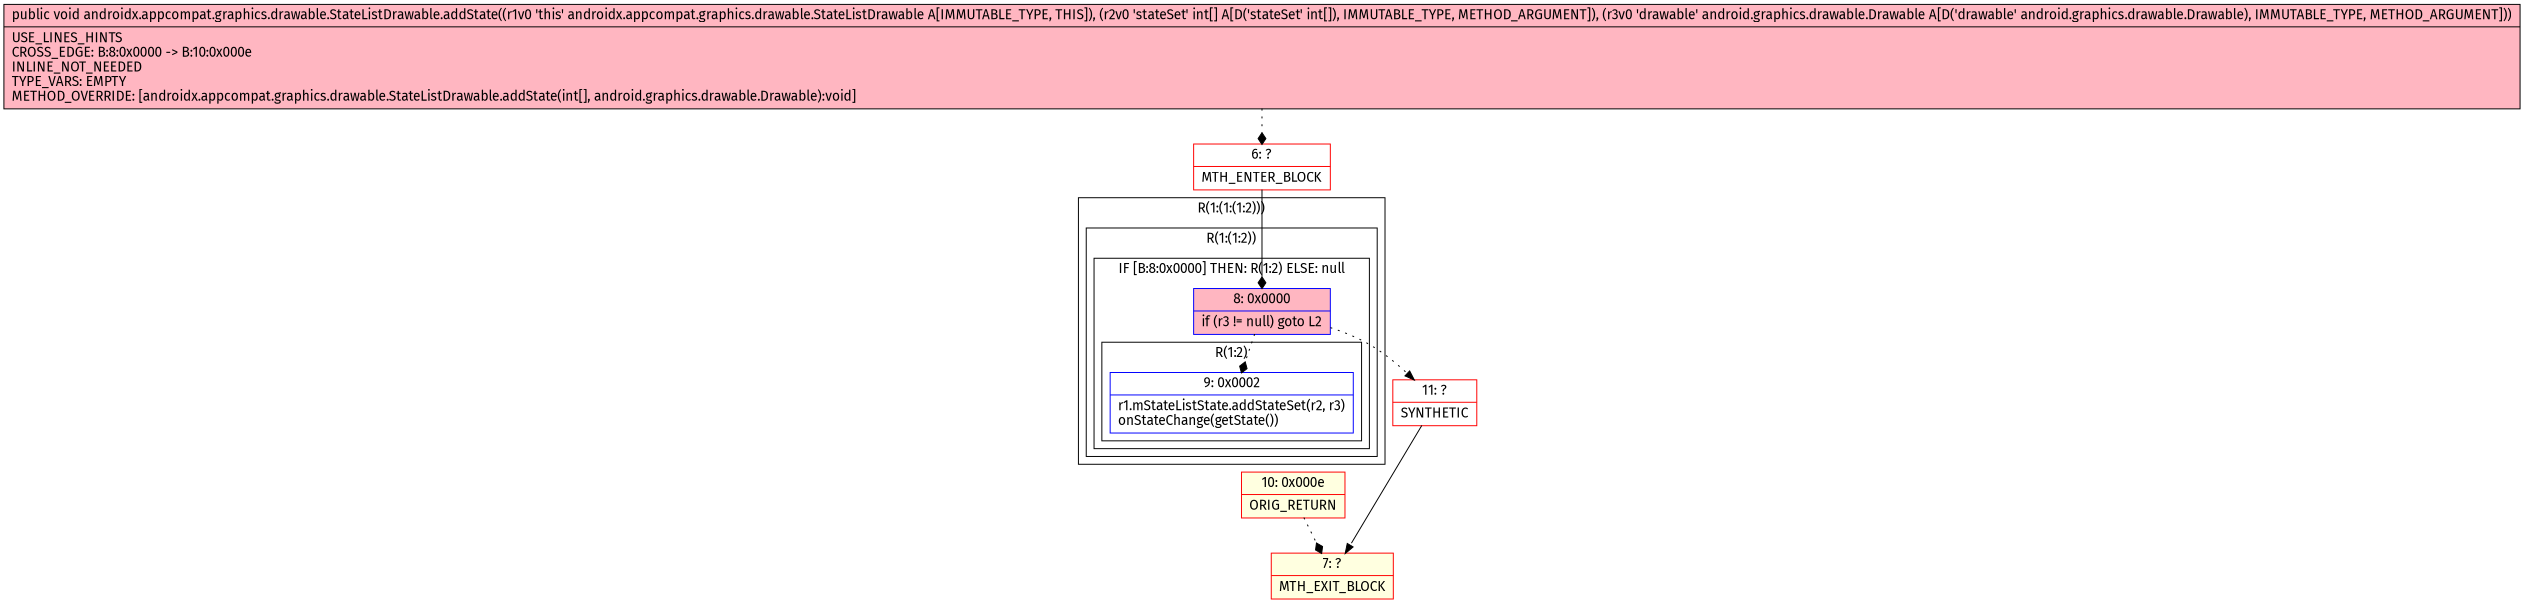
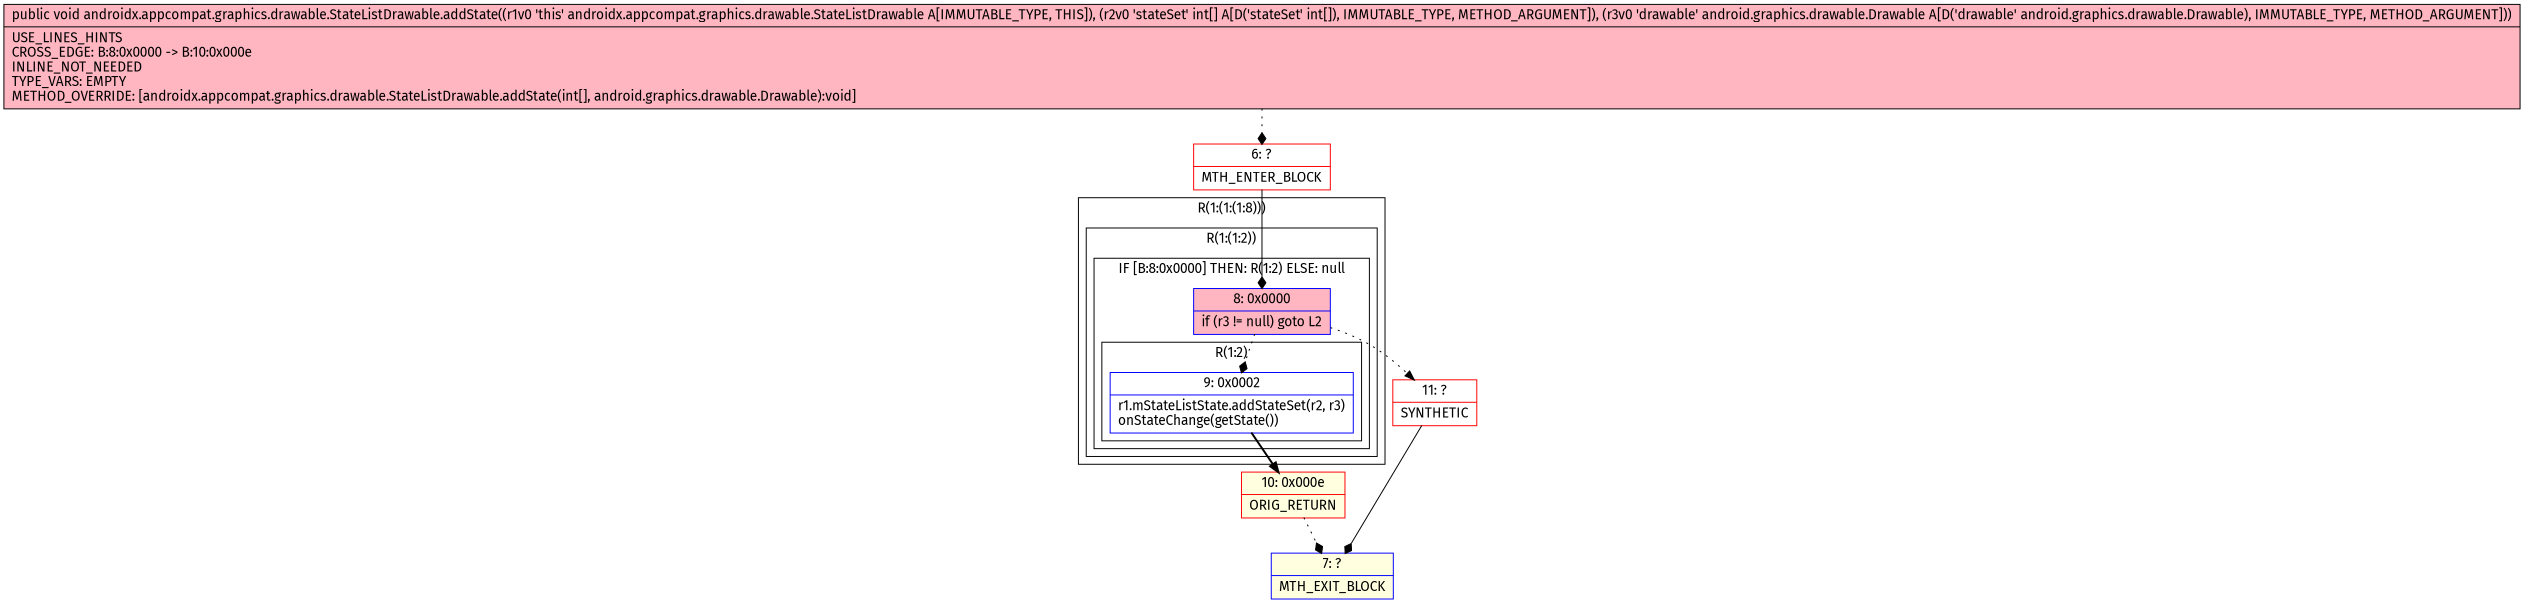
(1232, 209) -> (1232, 209)
none -> (1262, 448)
(1387, 484) -> (1387, 484)
(1332, 576) -> (1332, 576)
